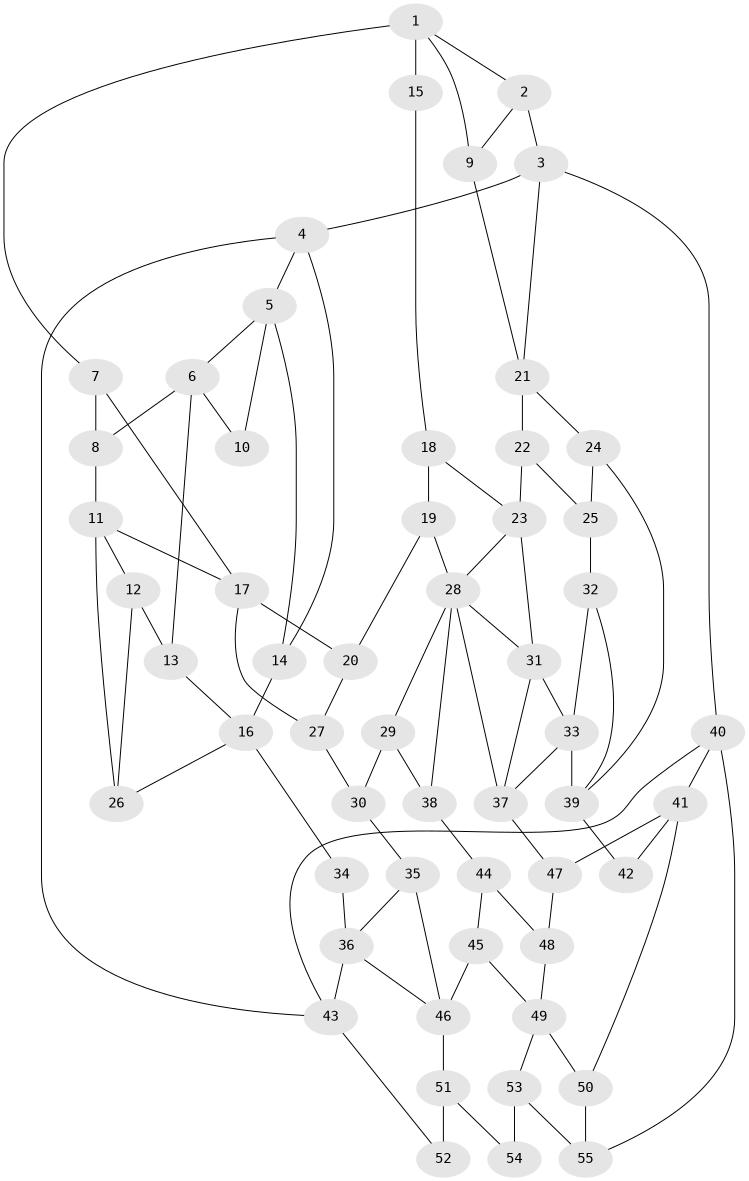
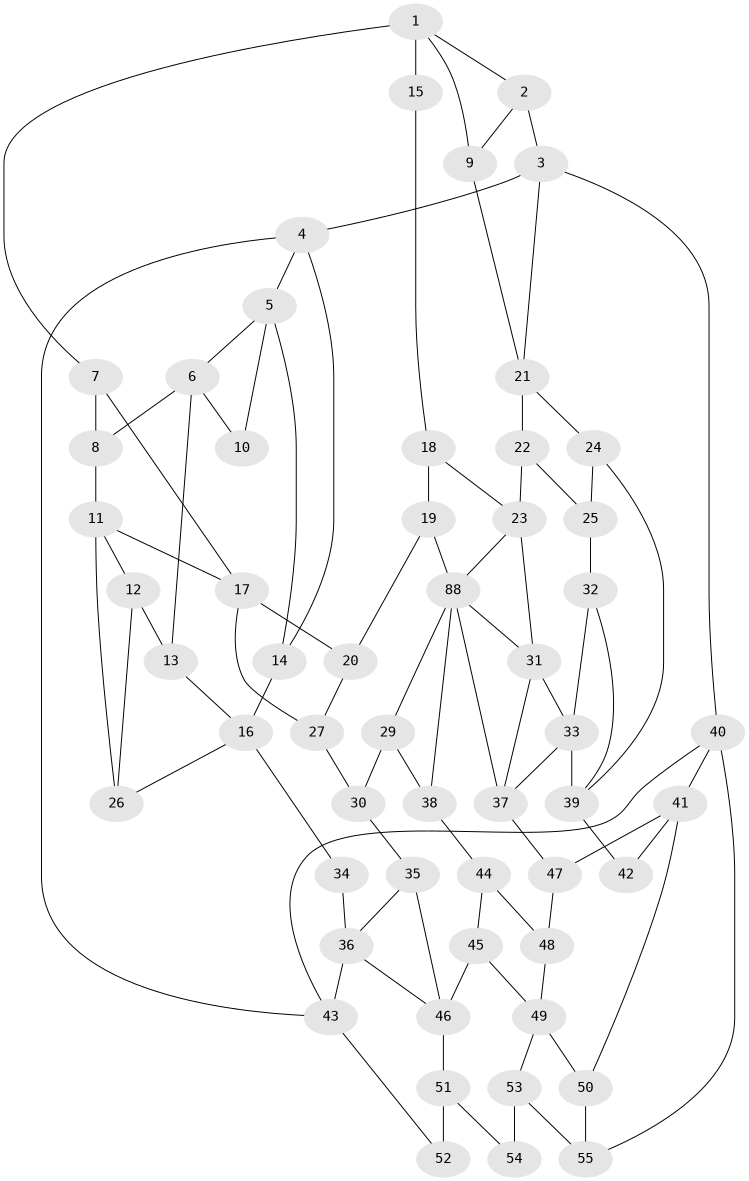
(453, 591) -> (453, 591)
